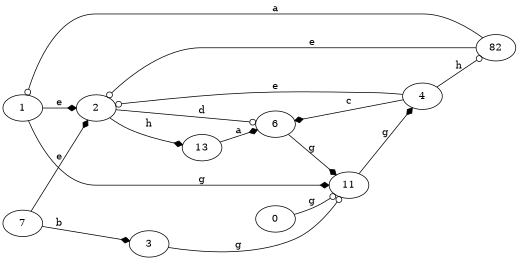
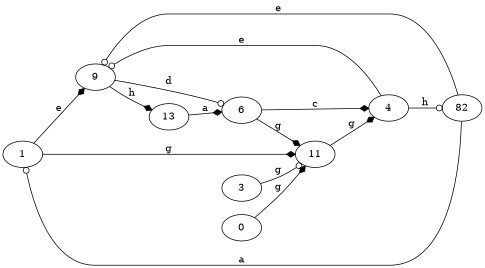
(96, 108) -> (96, 77)
(353, 109) -> (311, 109)
(313, 208) -> (278, 196)
(23, 223) -> none
